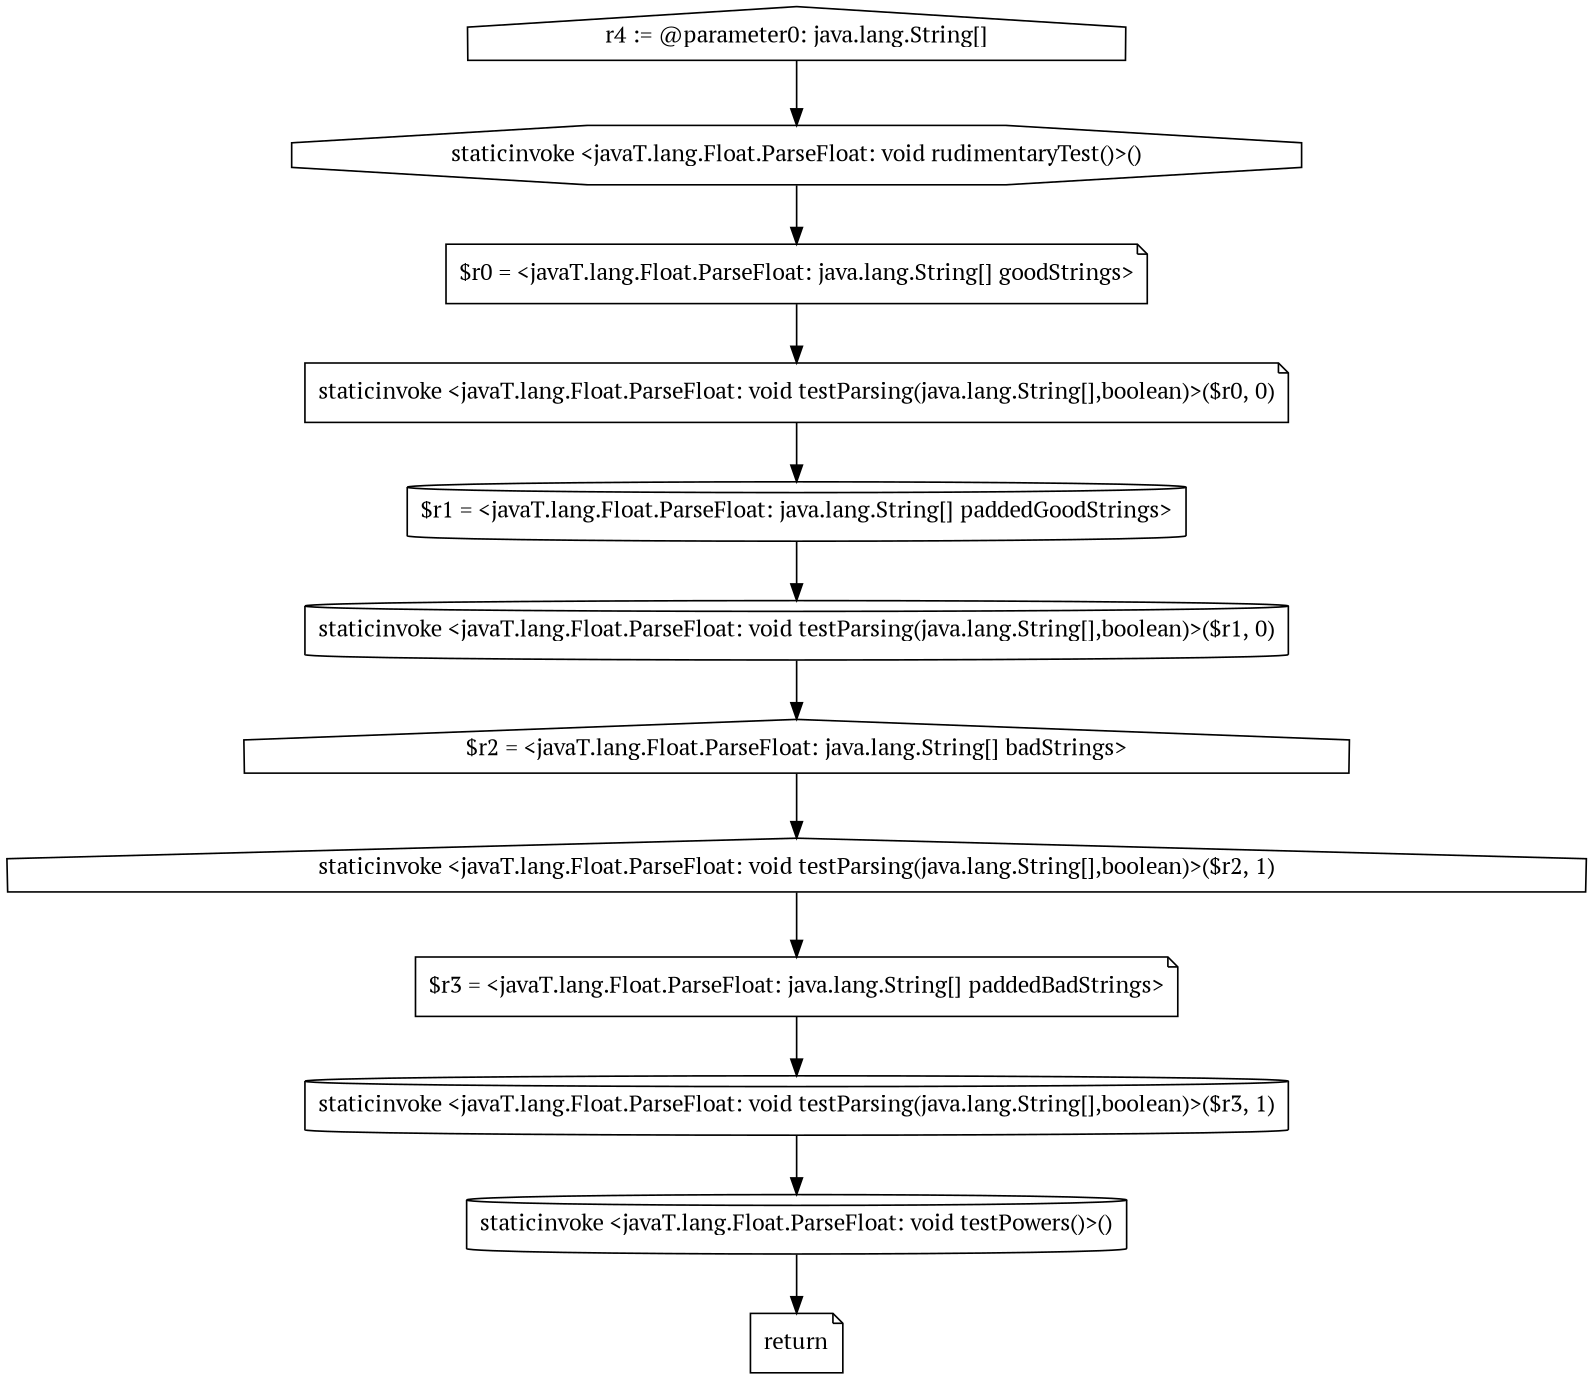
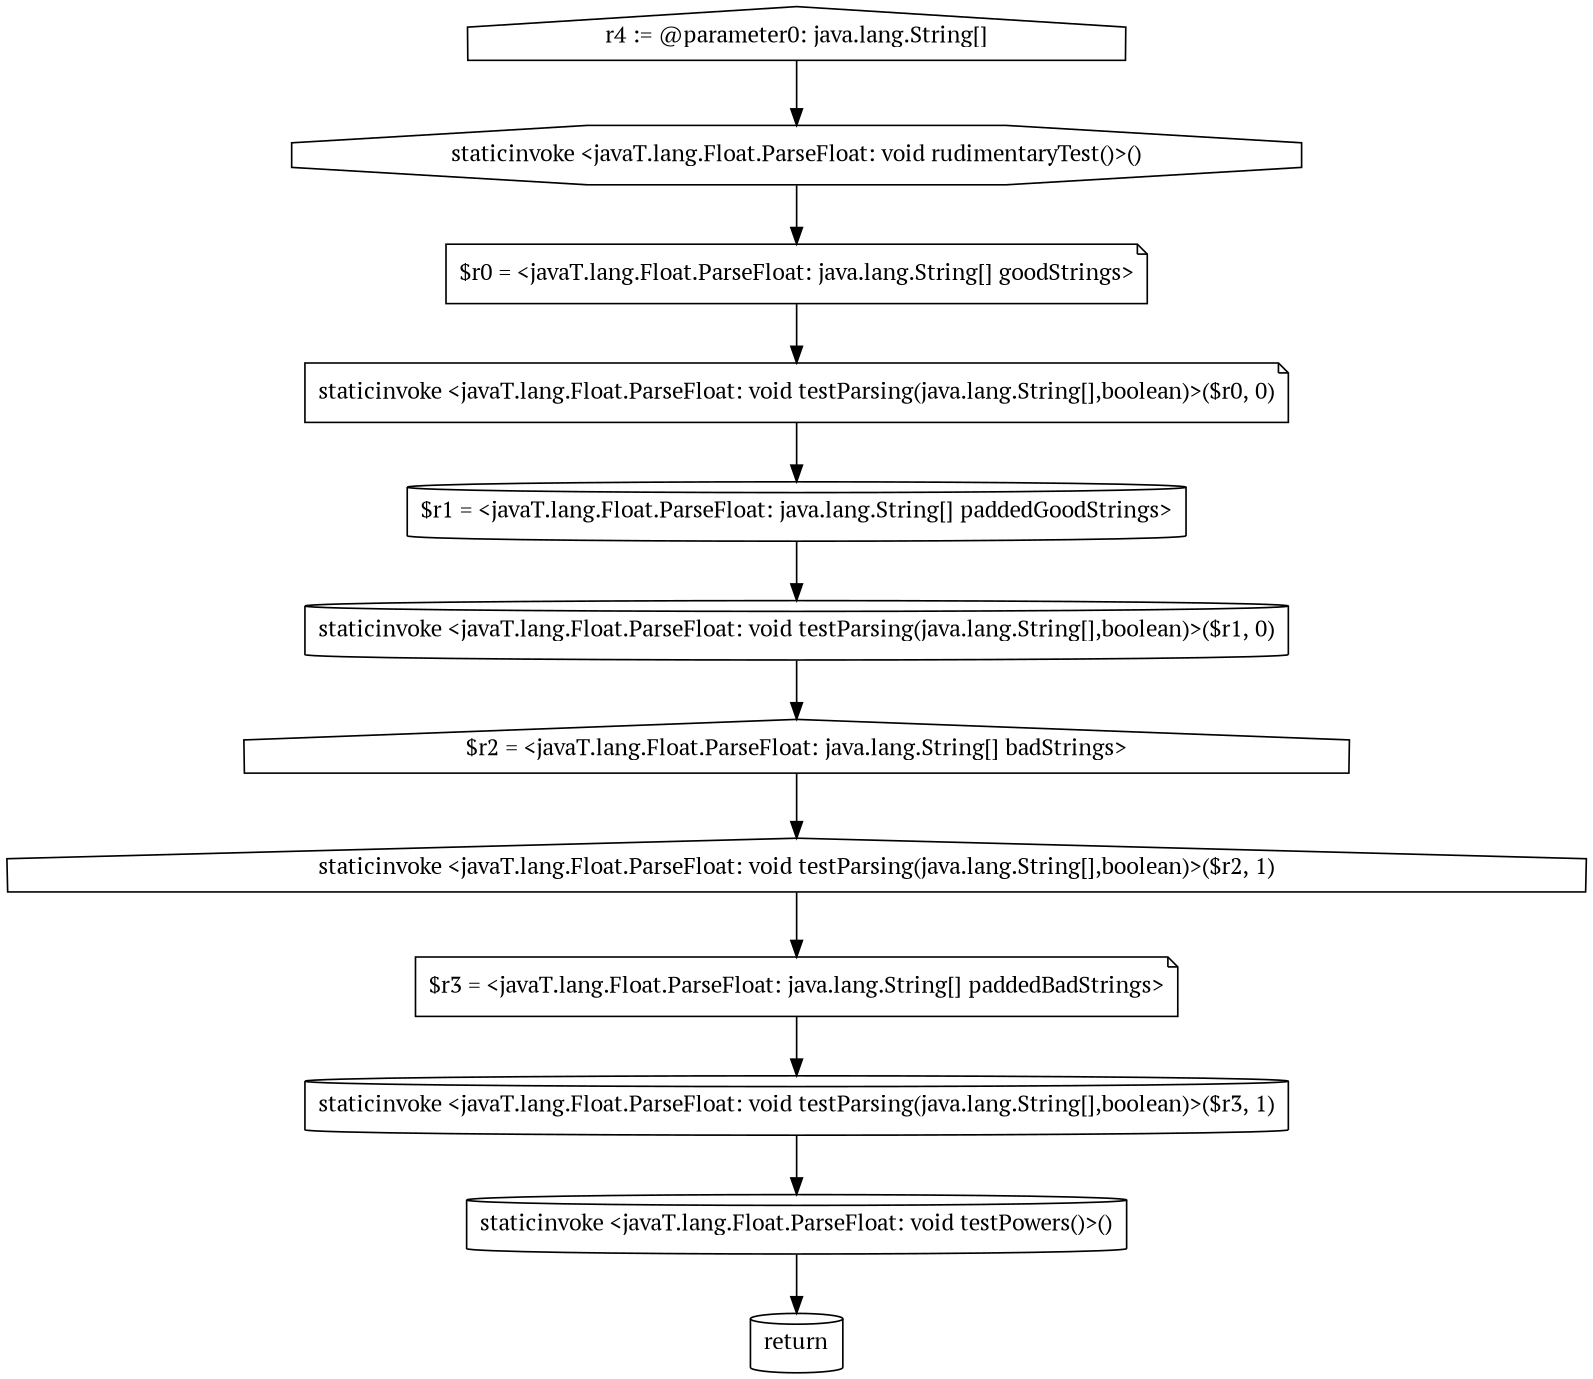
(797, 1343) -> (797, 1343)
